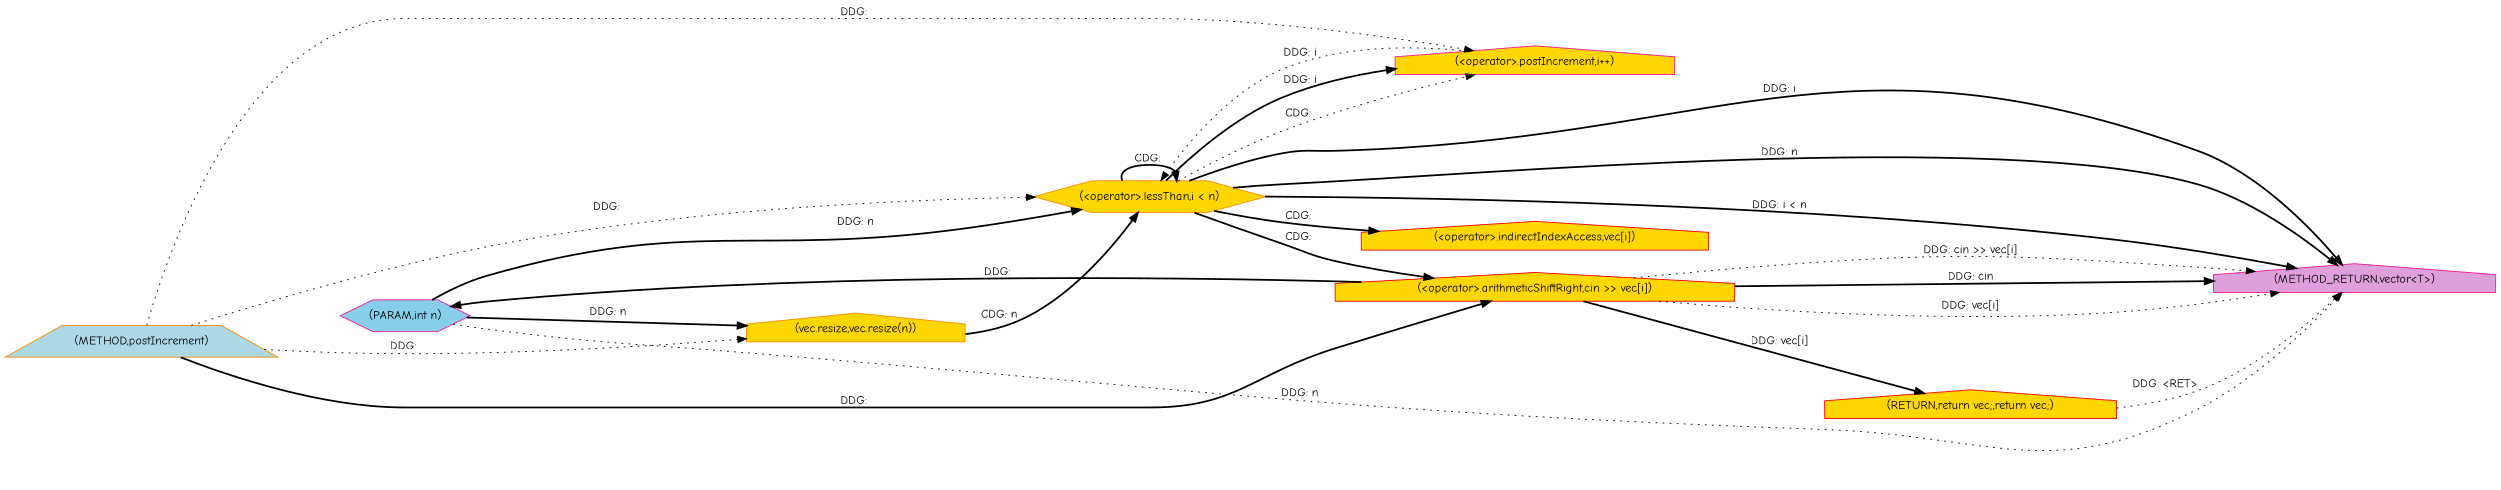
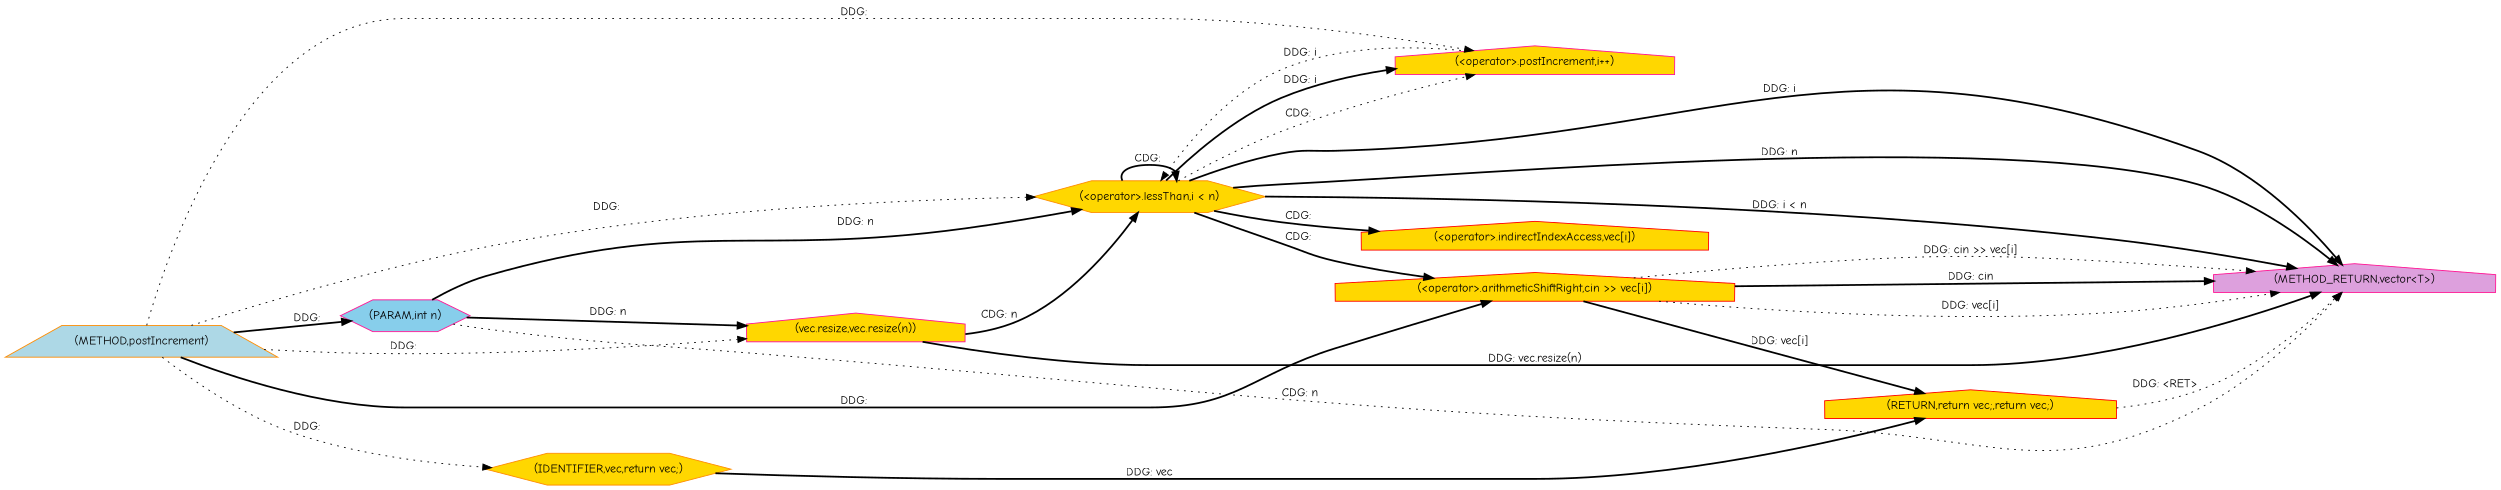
(911, 280) -> (288, 327)
(856, 329) -> (856, 329)
none -> (1620, 365)
(1300, 393) -> (1300, 393)
none -> (608, 469)
